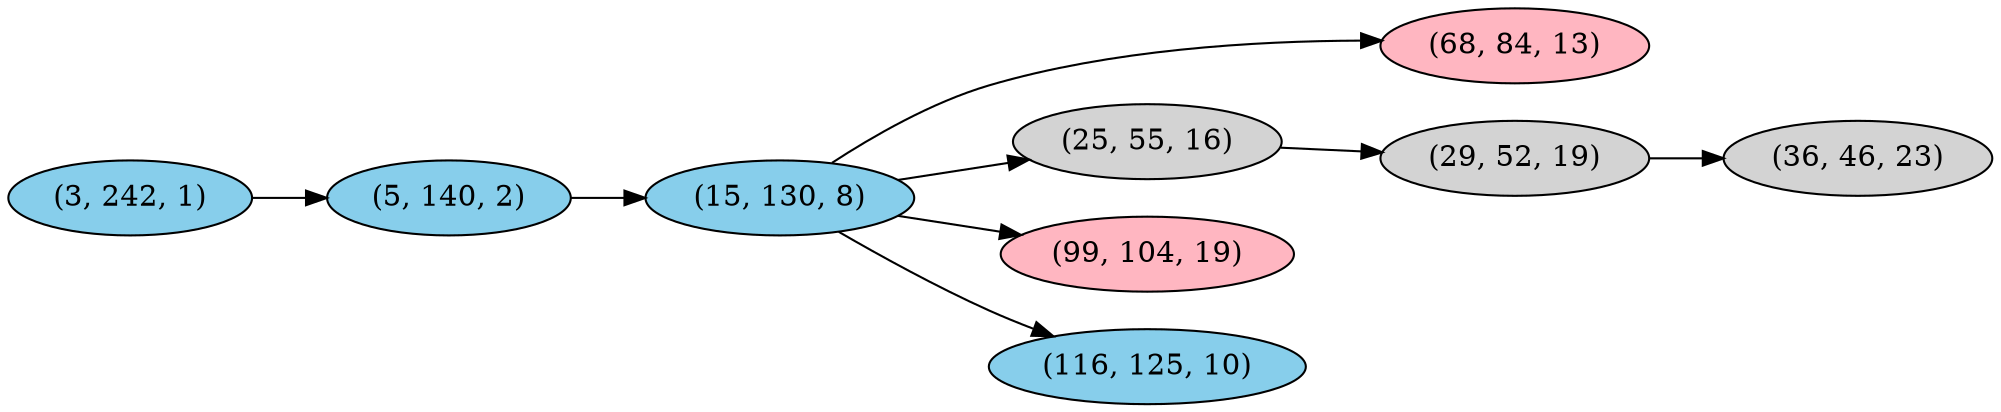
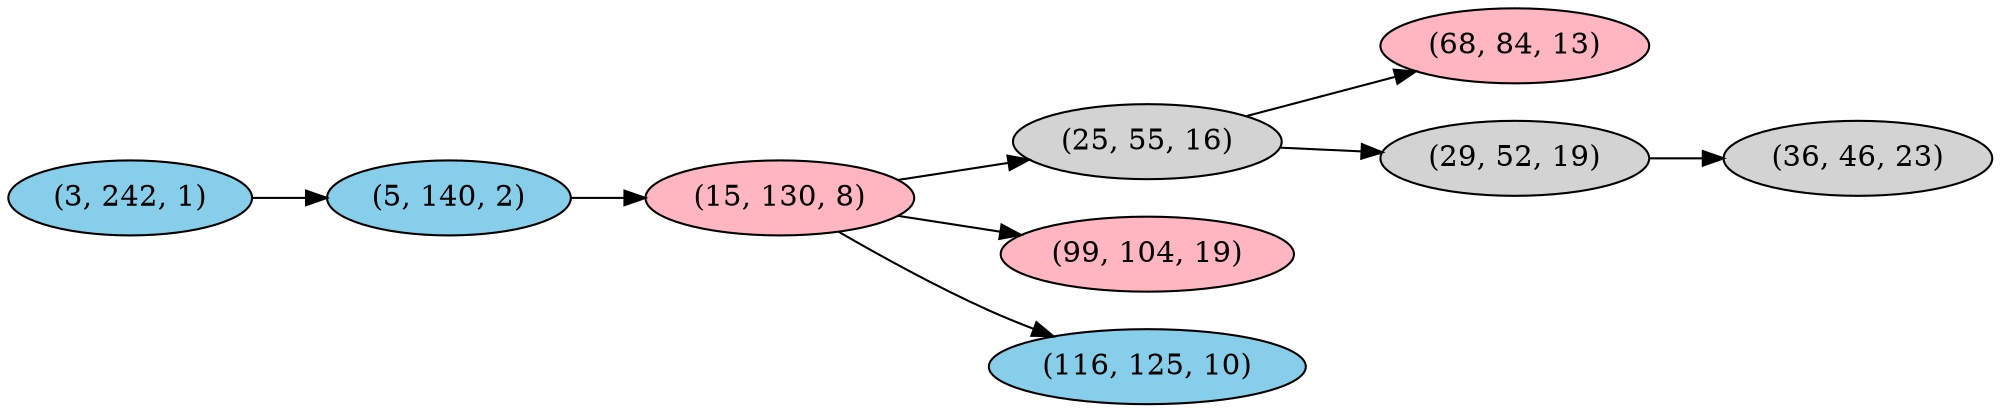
(1086, 63) -> (1321, 96)
(780, 198) -> (780, 198)
